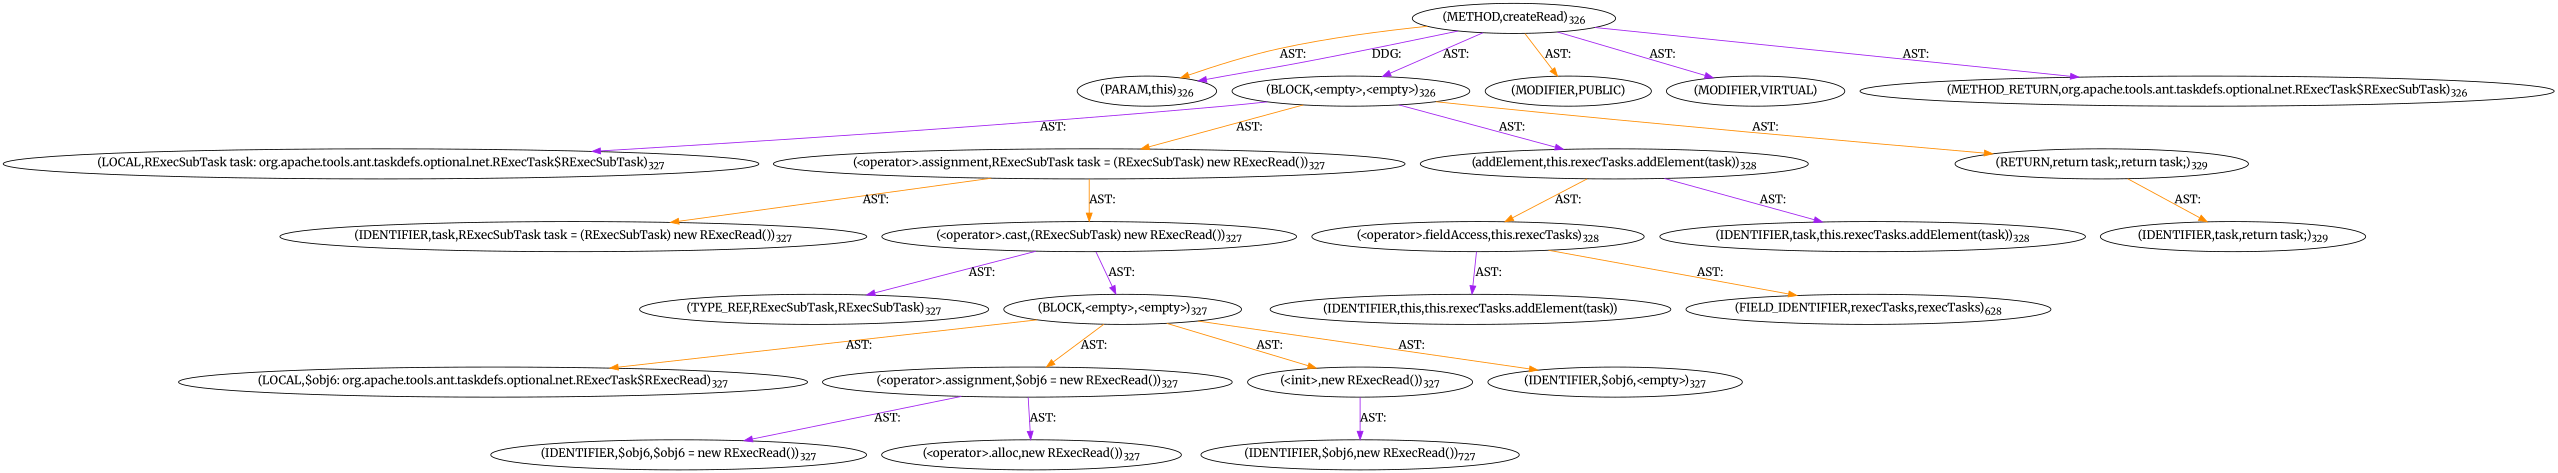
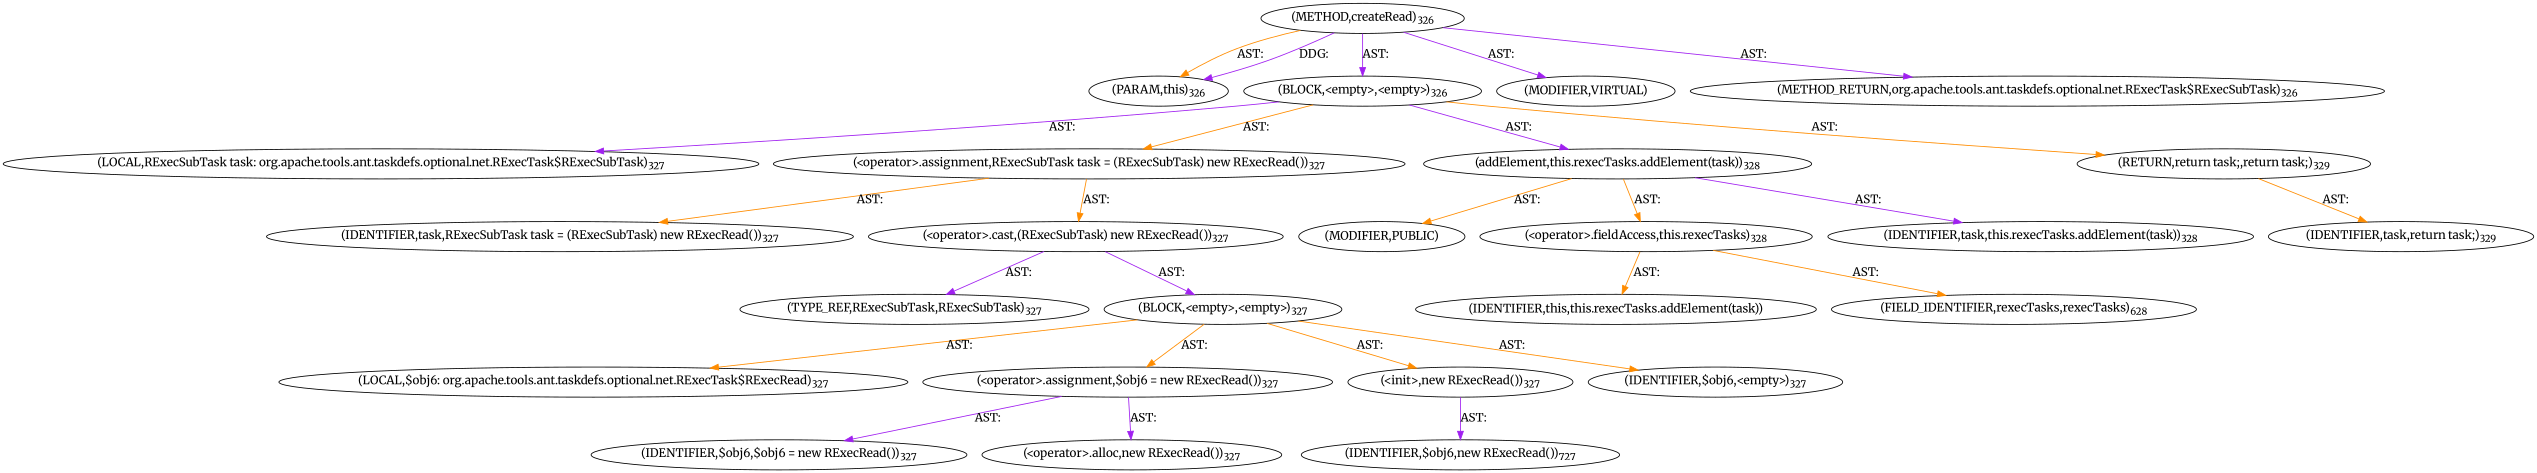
(1539, 51) -> (1501, 200)
(1475, 269) -> (1633, 269)
